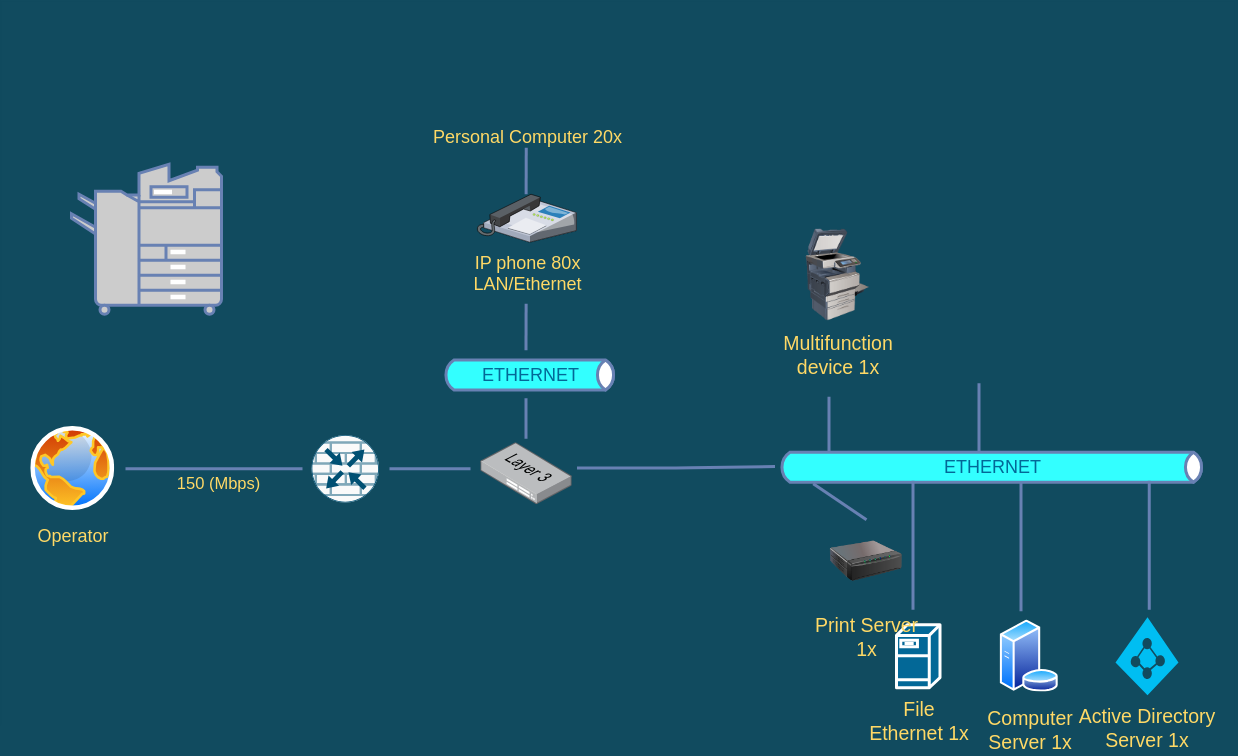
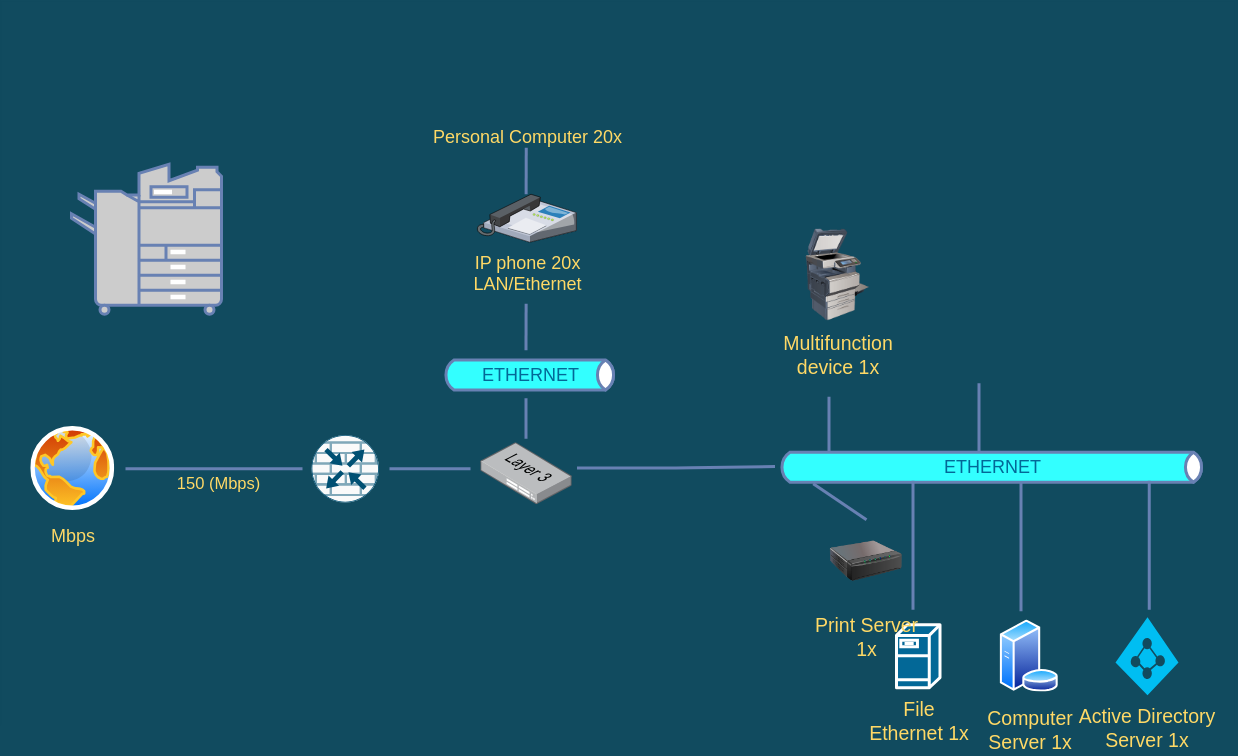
(528, 274) -> (528, 274)
(74, 537) -> (74, 537)
